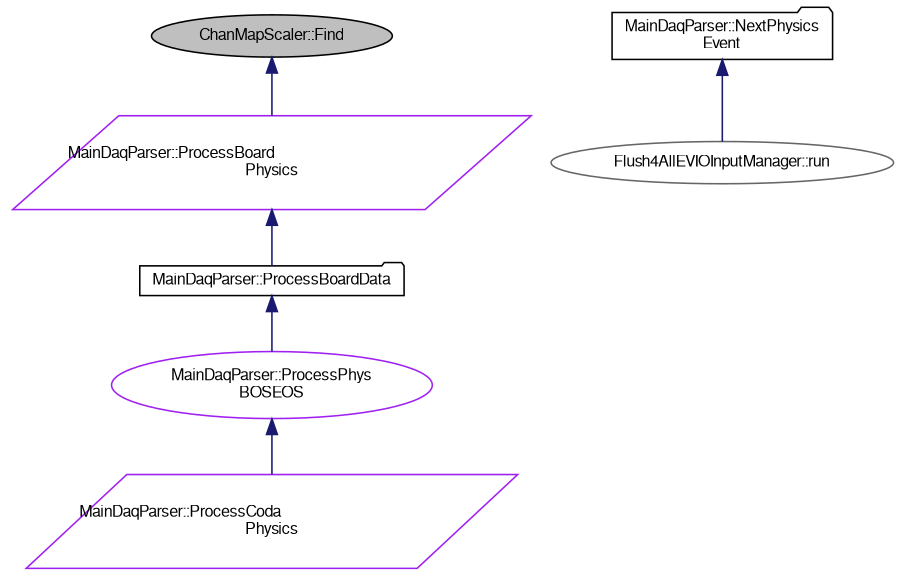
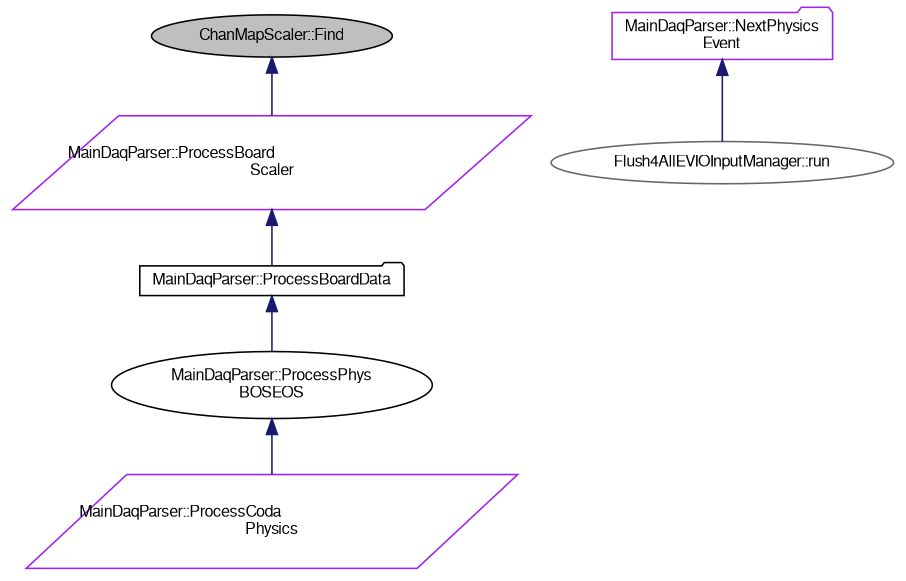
(722, 36) -> (722, 36)
(272, 163) -> (272, 163)
(272, 385) -> (272, 385)
